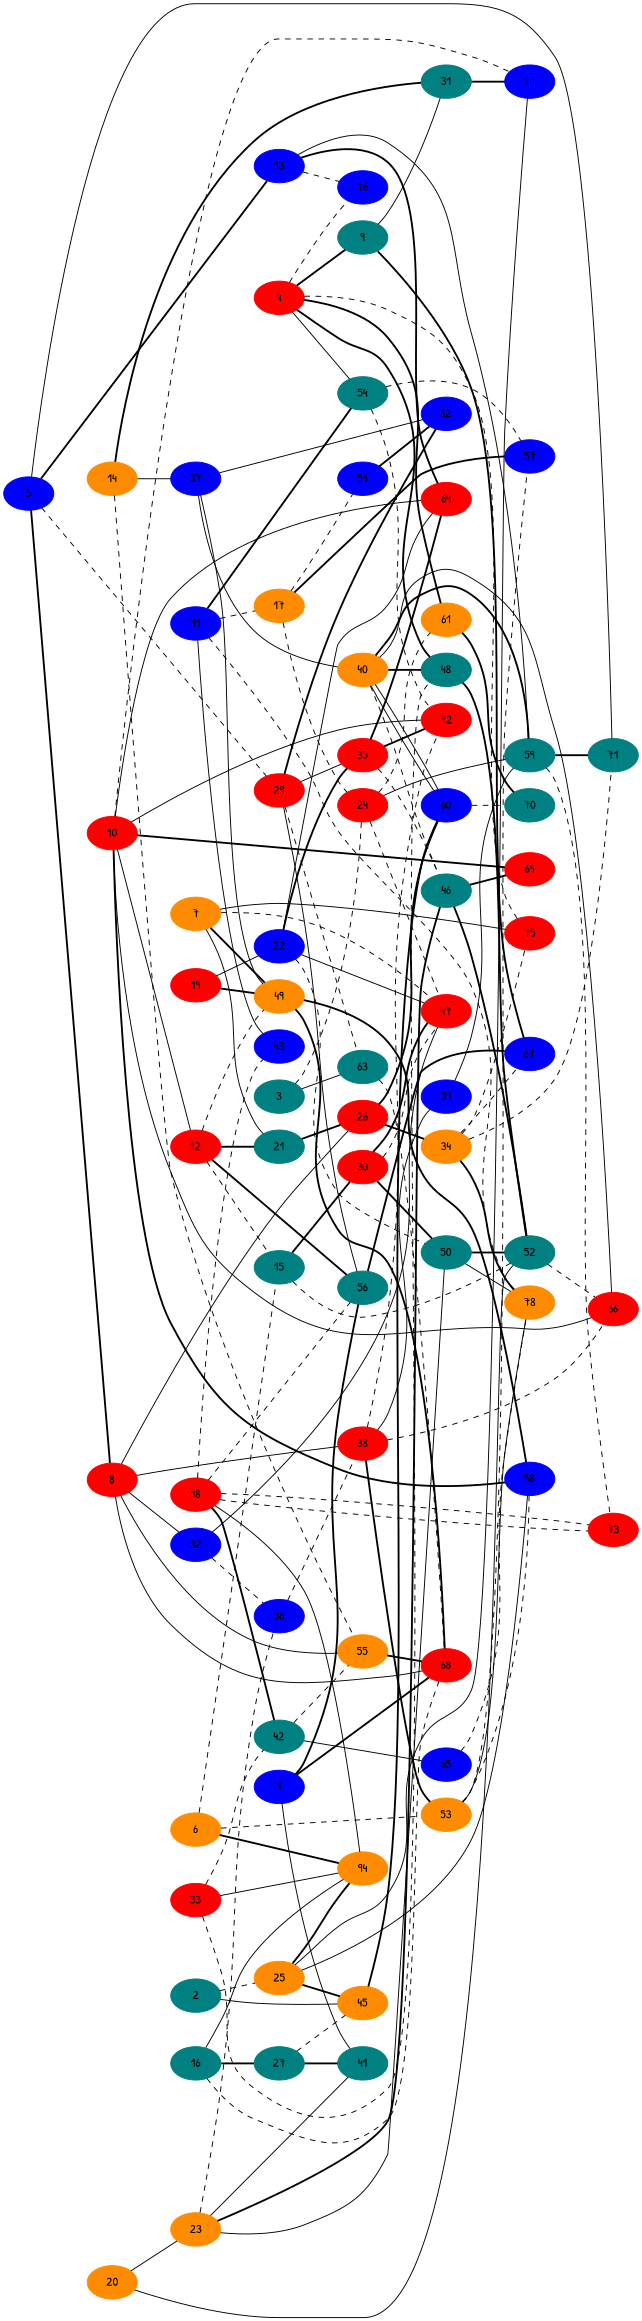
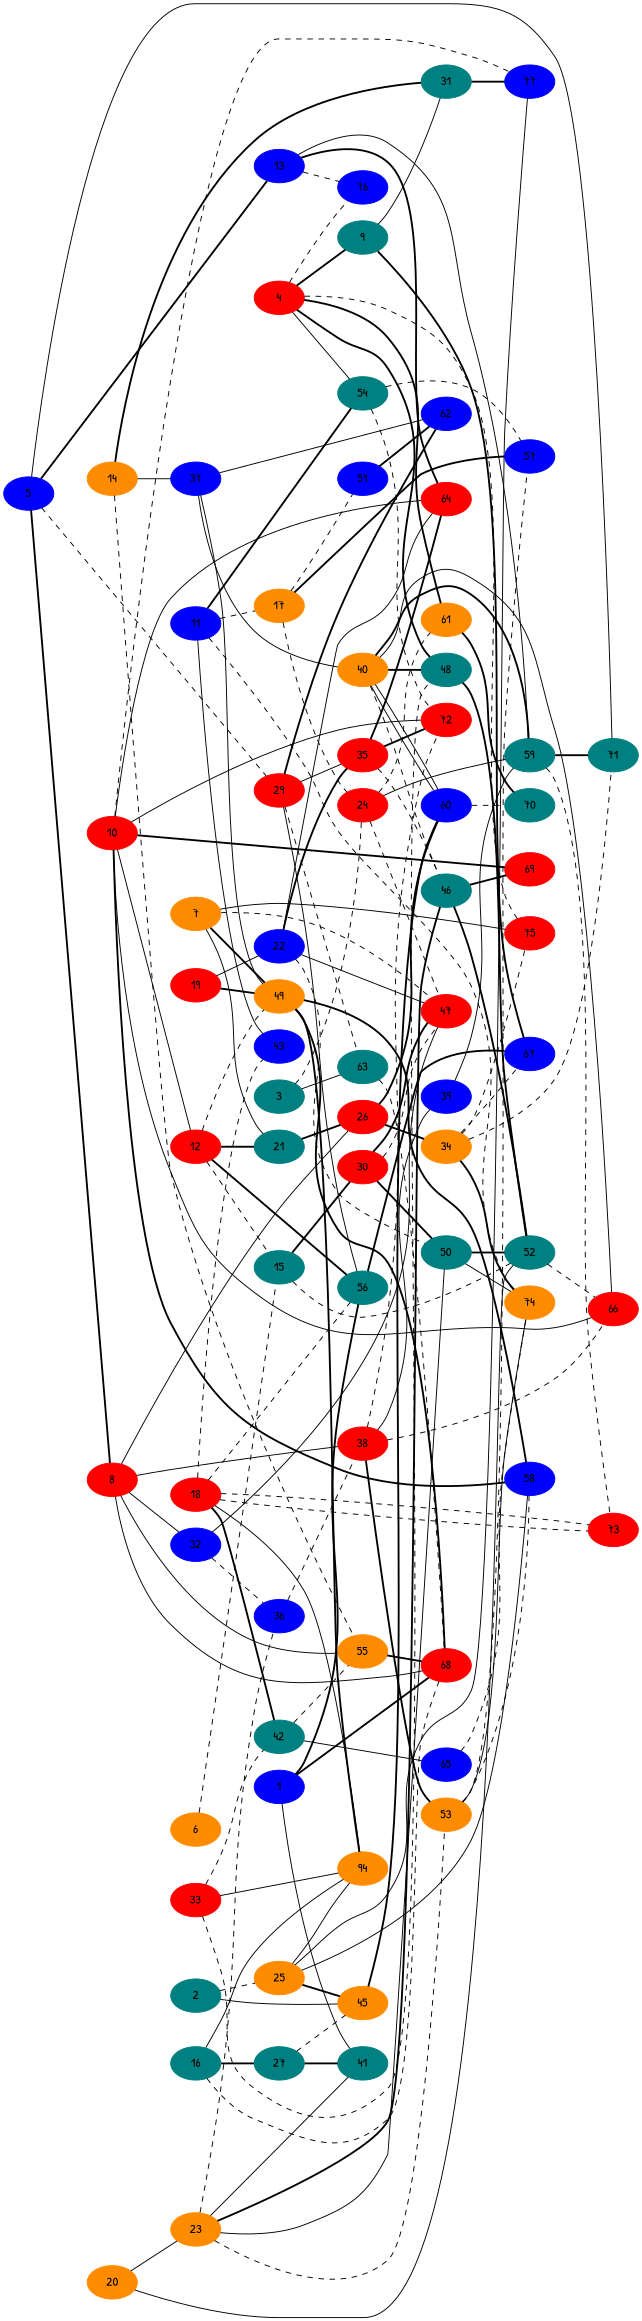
(530, 1303) -> (530, 1303)
(321, 1822) -> (418, 2140)
(279, 1849) -> (330, 1387)
(321, 1923) -> (321, 1923)
